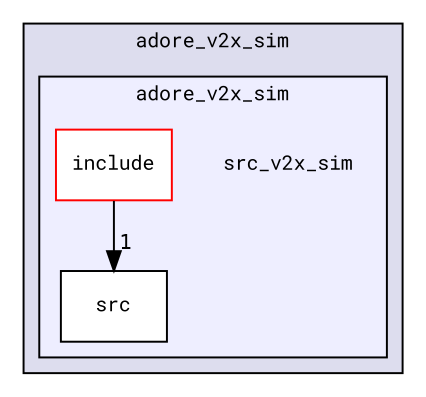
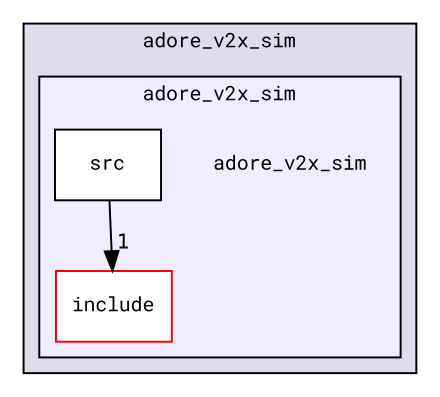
(289, 165) -> (291, 165)
(114, 226) -> (111, 226)
